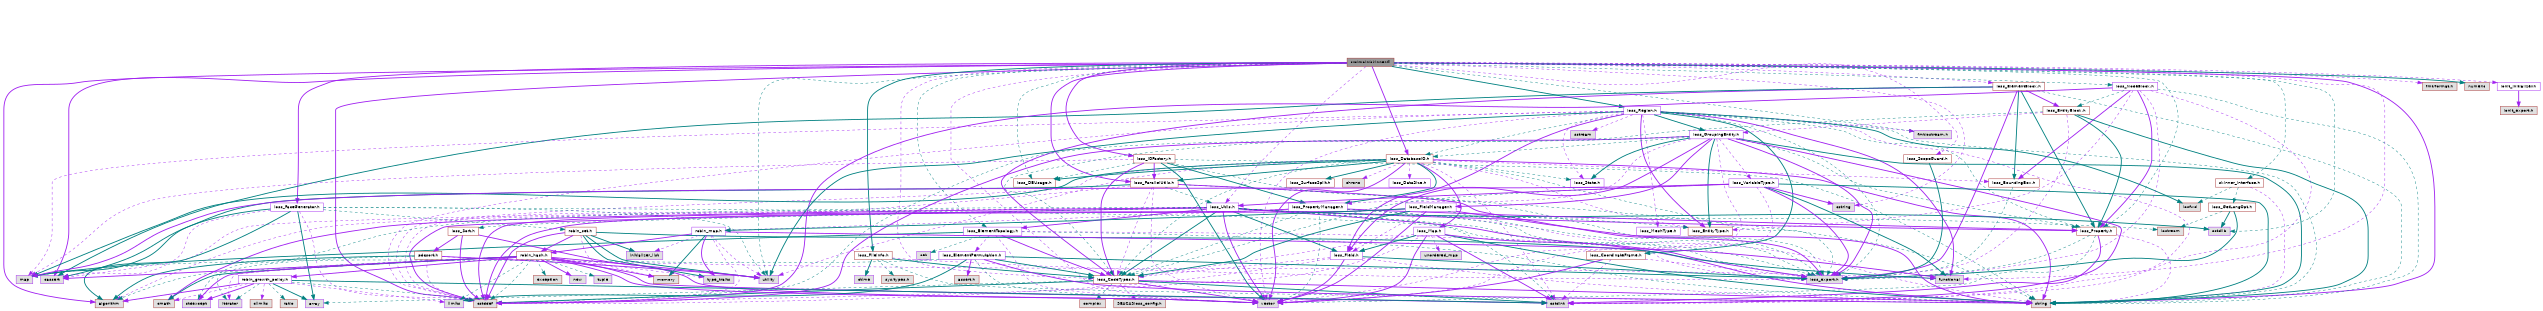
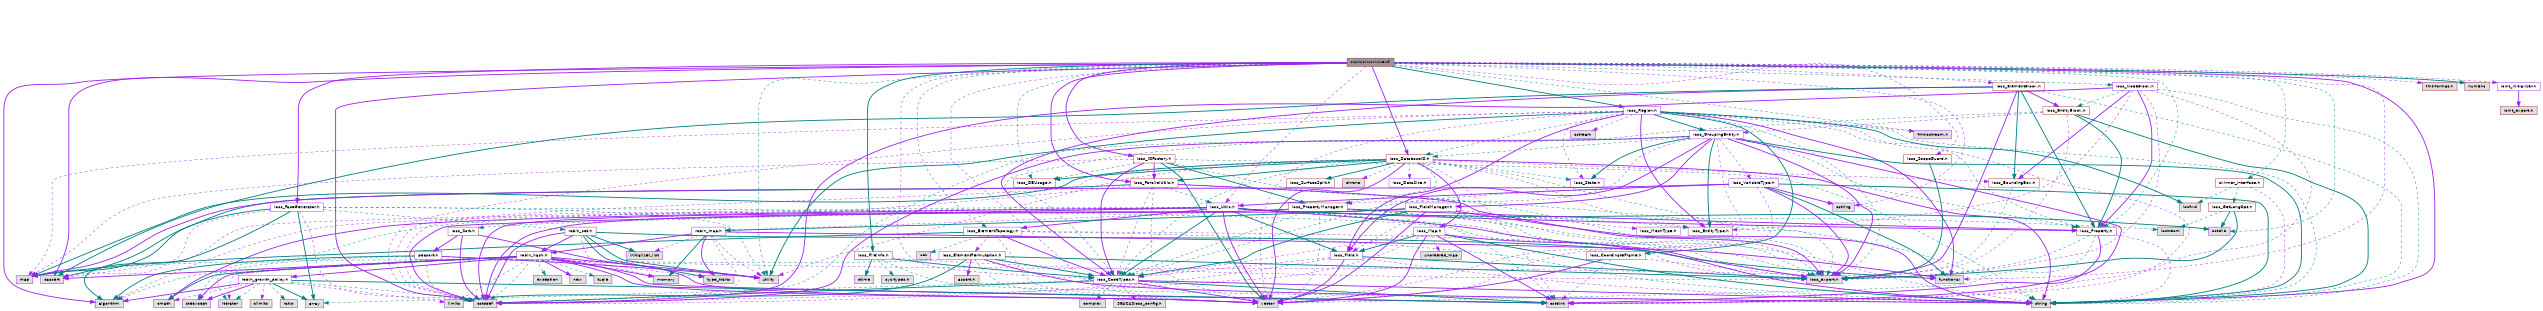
(1649, 161) -> (1544, 219)
(1436, 184) -> (1436, 184)
(1318, 207) -> (1318, 207)
